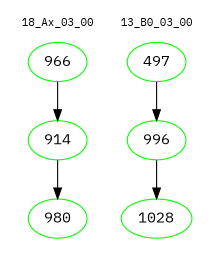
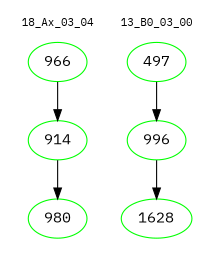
(58, 23) -> (58, 23)
(157, 219) -> (157, 219)
